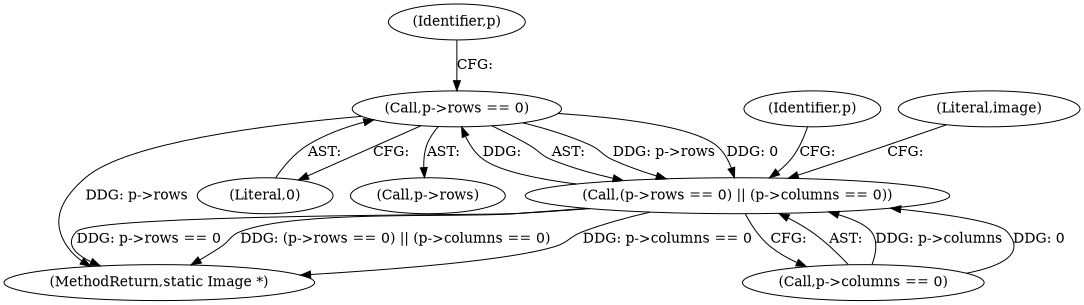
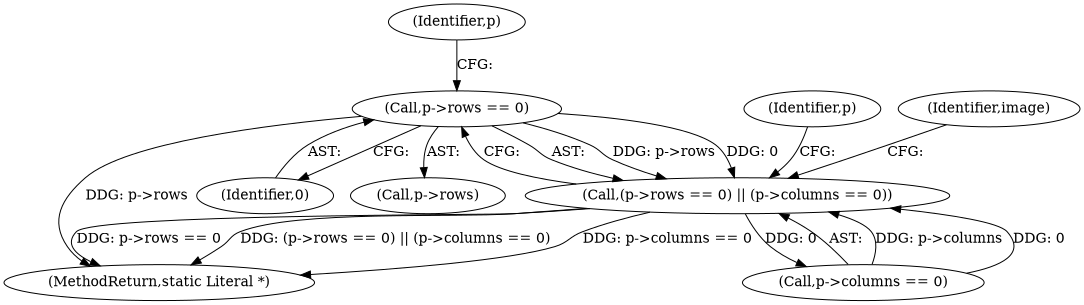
(989, 109) -> (989, 109)
(504, 152) -> (504, 152)
(265, 196) -> (265, 196)
(791, 239) -> (791, 239)
(159, 283) -> (159, 283)
